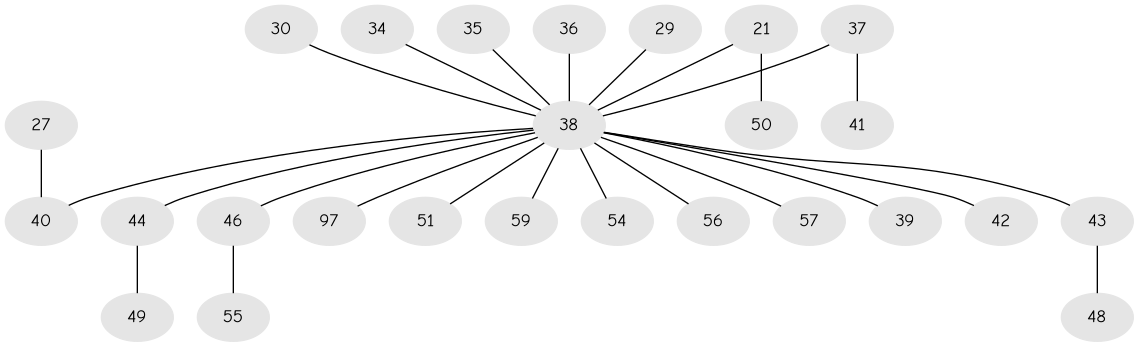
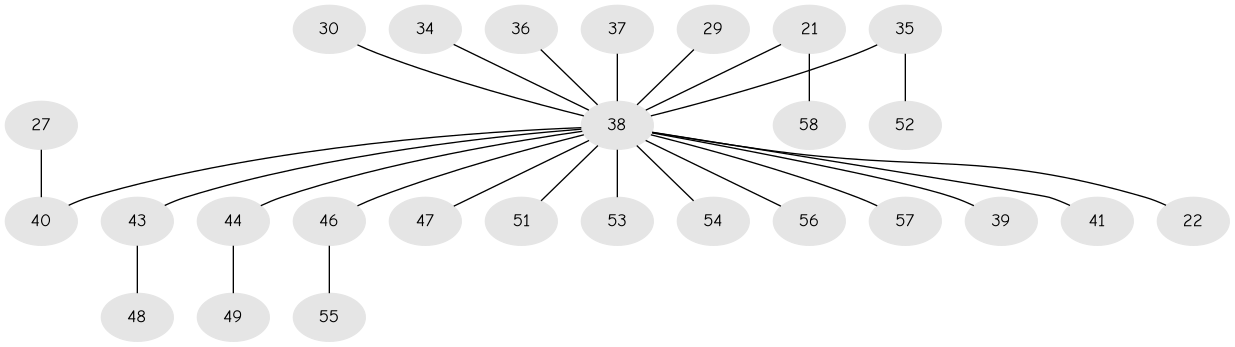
(857, 77) -> (883, 169)
(761, 125) -> (809, 125)
none -> (905, 125)
(329, 221) -> (425, 221)
(521, 221) -> (617, 221)
(1001, 221) -> (1193, 221)
